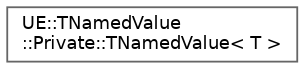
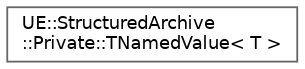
(152, 34) -> (152, 34)
